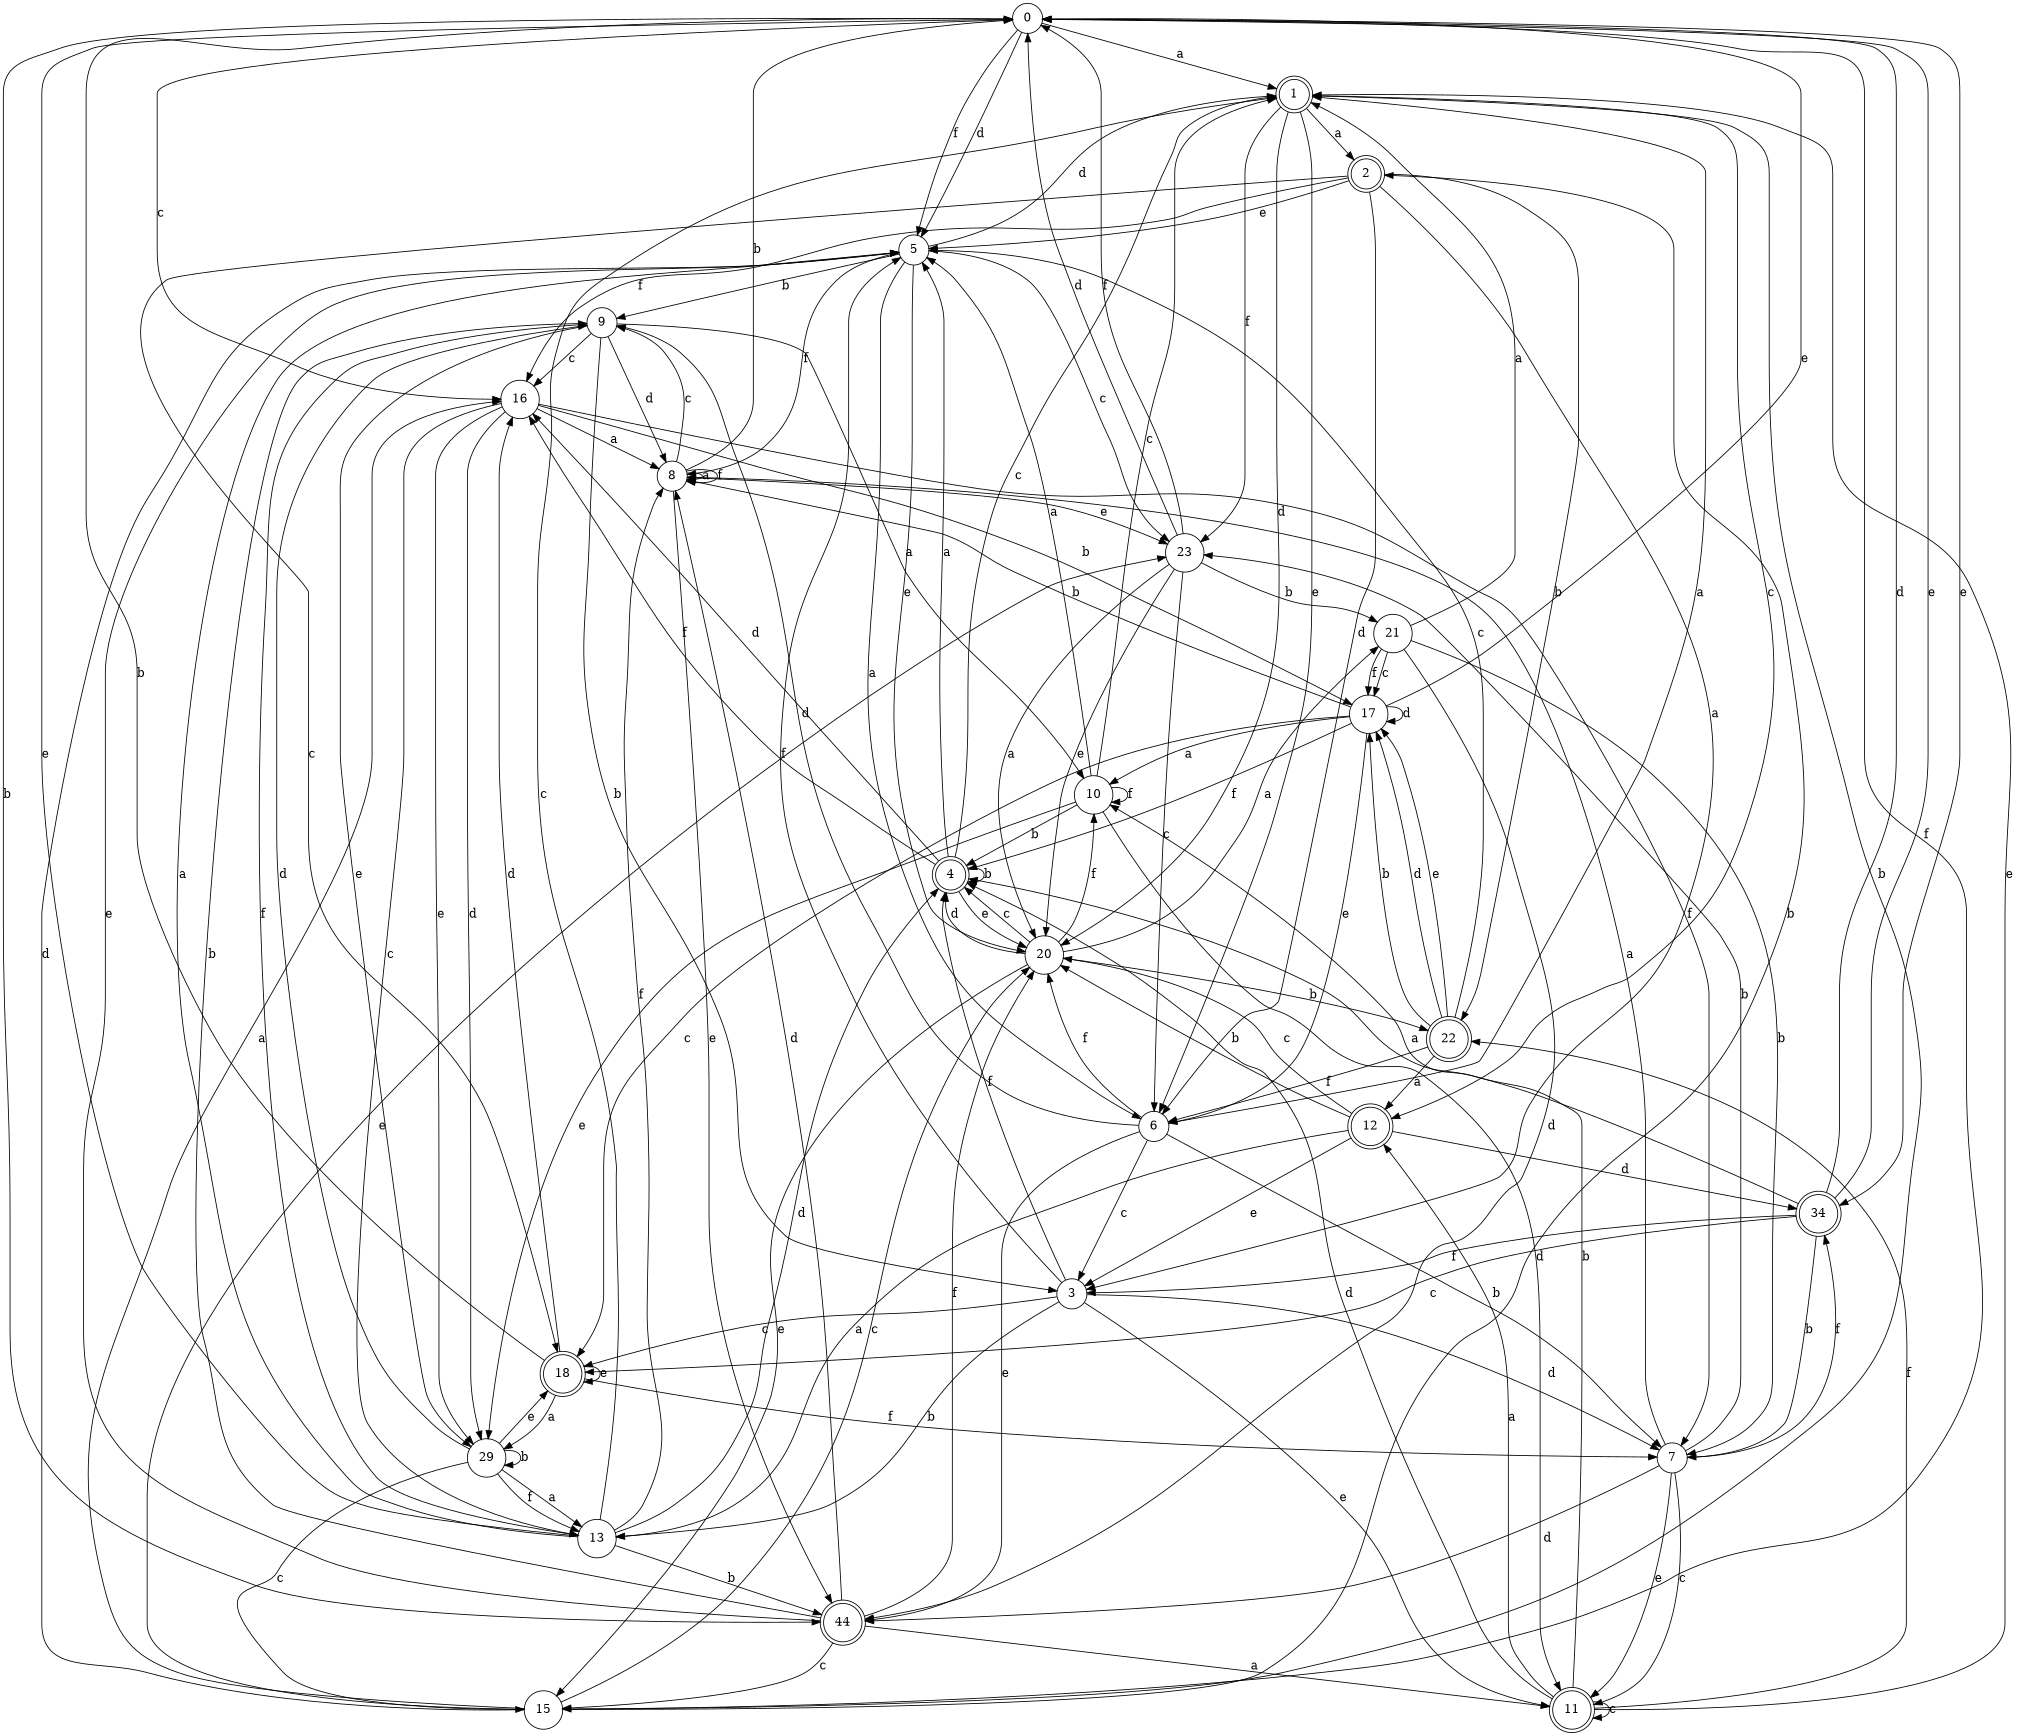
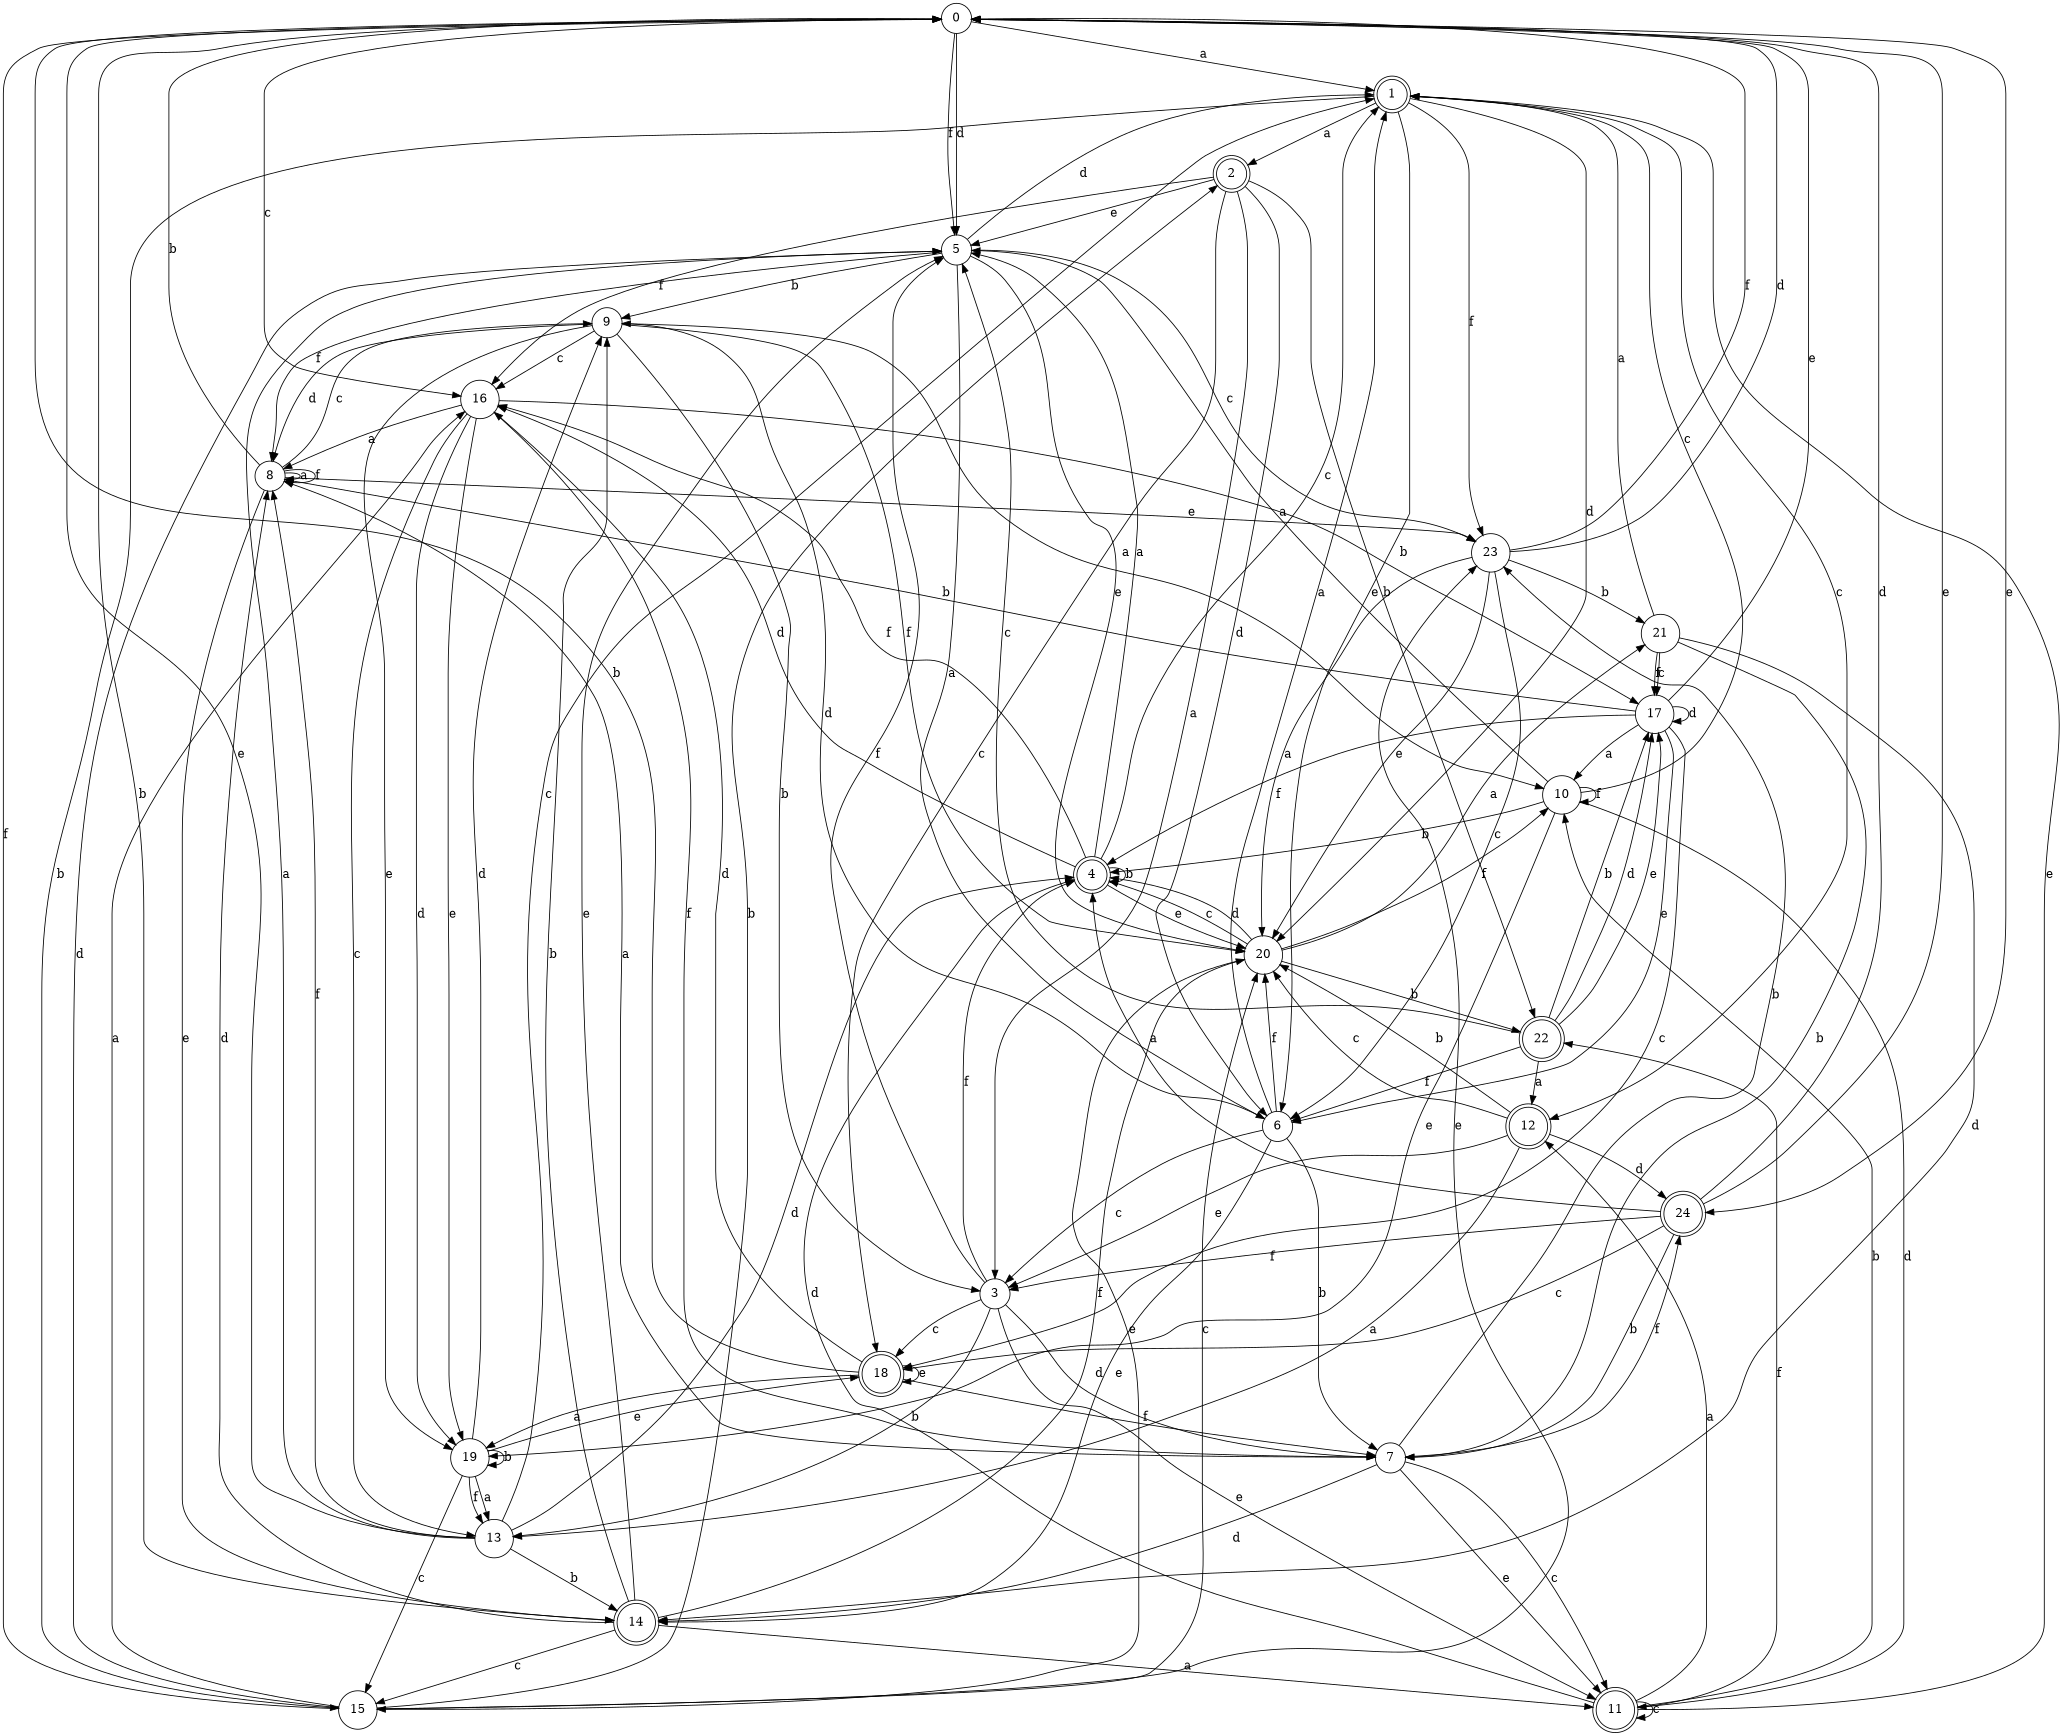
(261, 900) -> (906, 652)
(1819, 1214) -> (1683, 1214)
(487, 1458) -> (470, 1458)
(843, 1623) -> (636, 1623)
